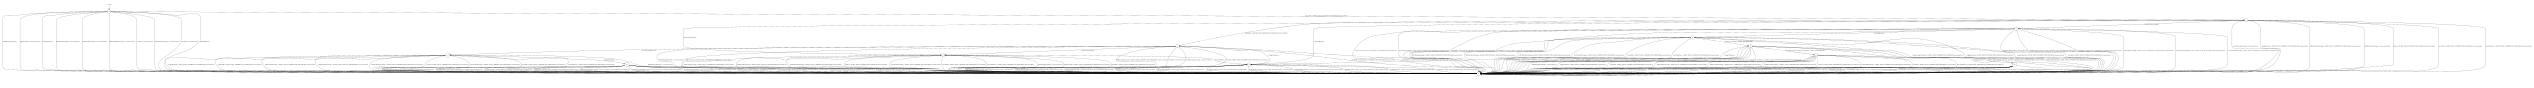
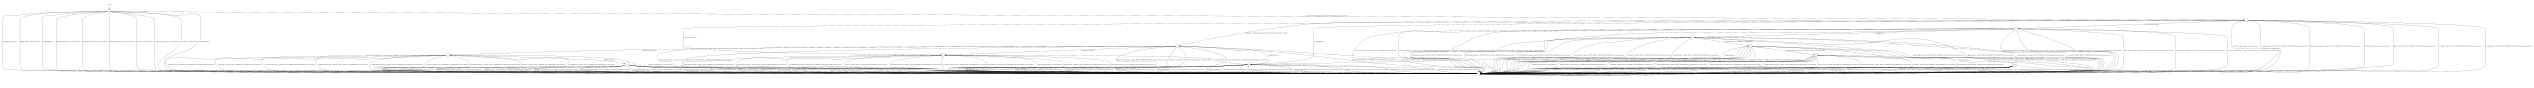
(1915, 57) -> (1941, 59)
